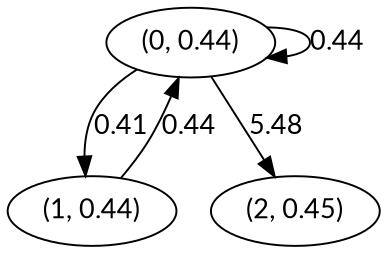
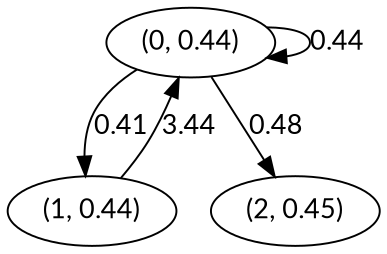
(189, 127) -> (189, 127)
(276, 127) -> (276, 127)
